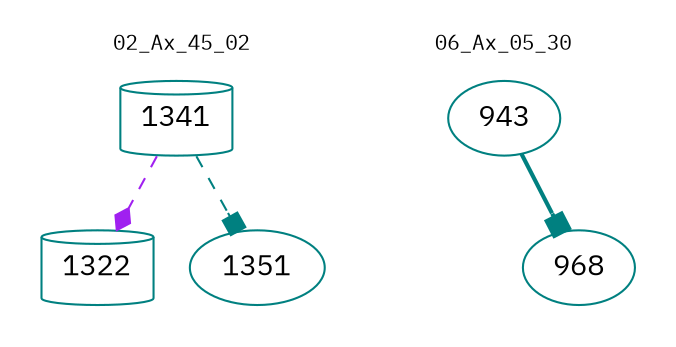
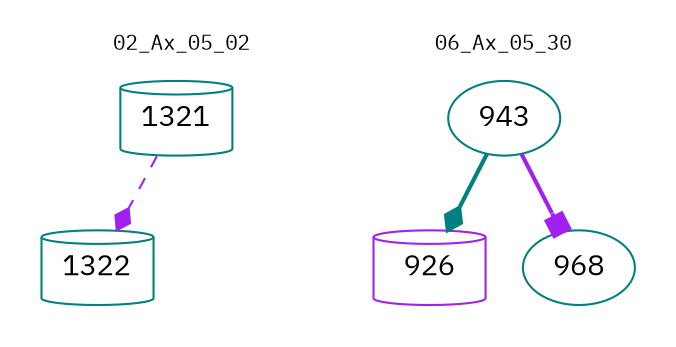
(183, 45) -> (183, 45)
(176, 118) -> (176, 118)
(537, 184) -> (537, 184)
(257, 268) -> none
none -> (430, 268)
